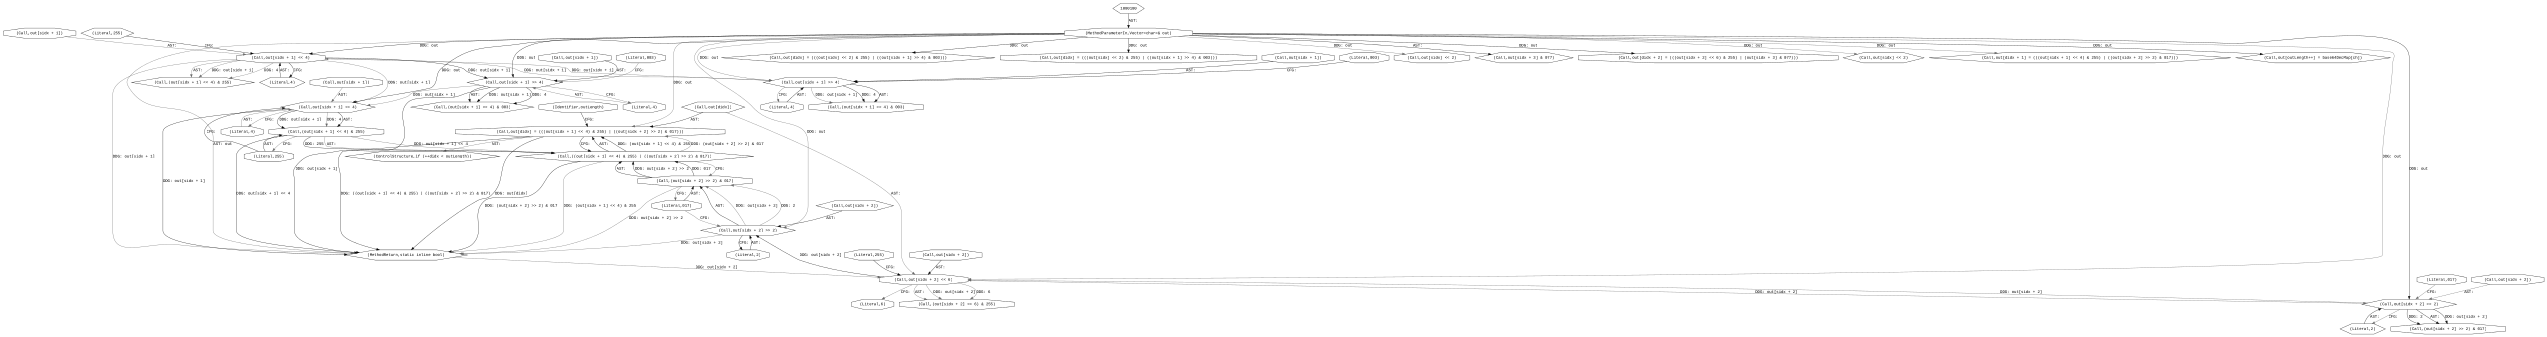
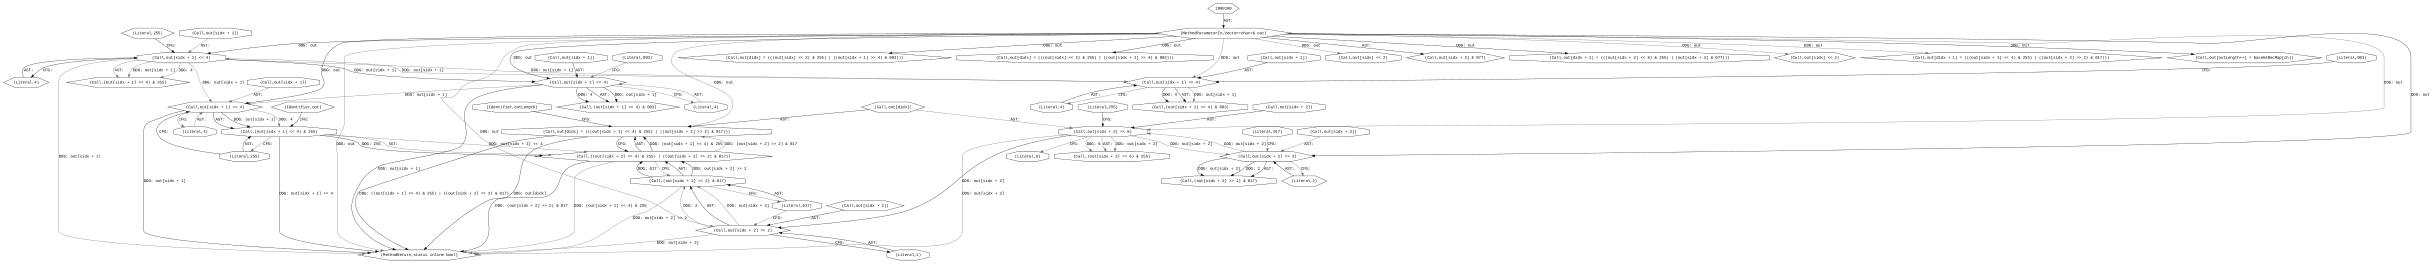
(1129, 33) -> (1224, 33)
(2103, 45) -> (2020, 45)
none -> (303, 107)
(223, 144) -> (346, 144)
(422, 156) -> none
(665, 267) -> (815, 247)
